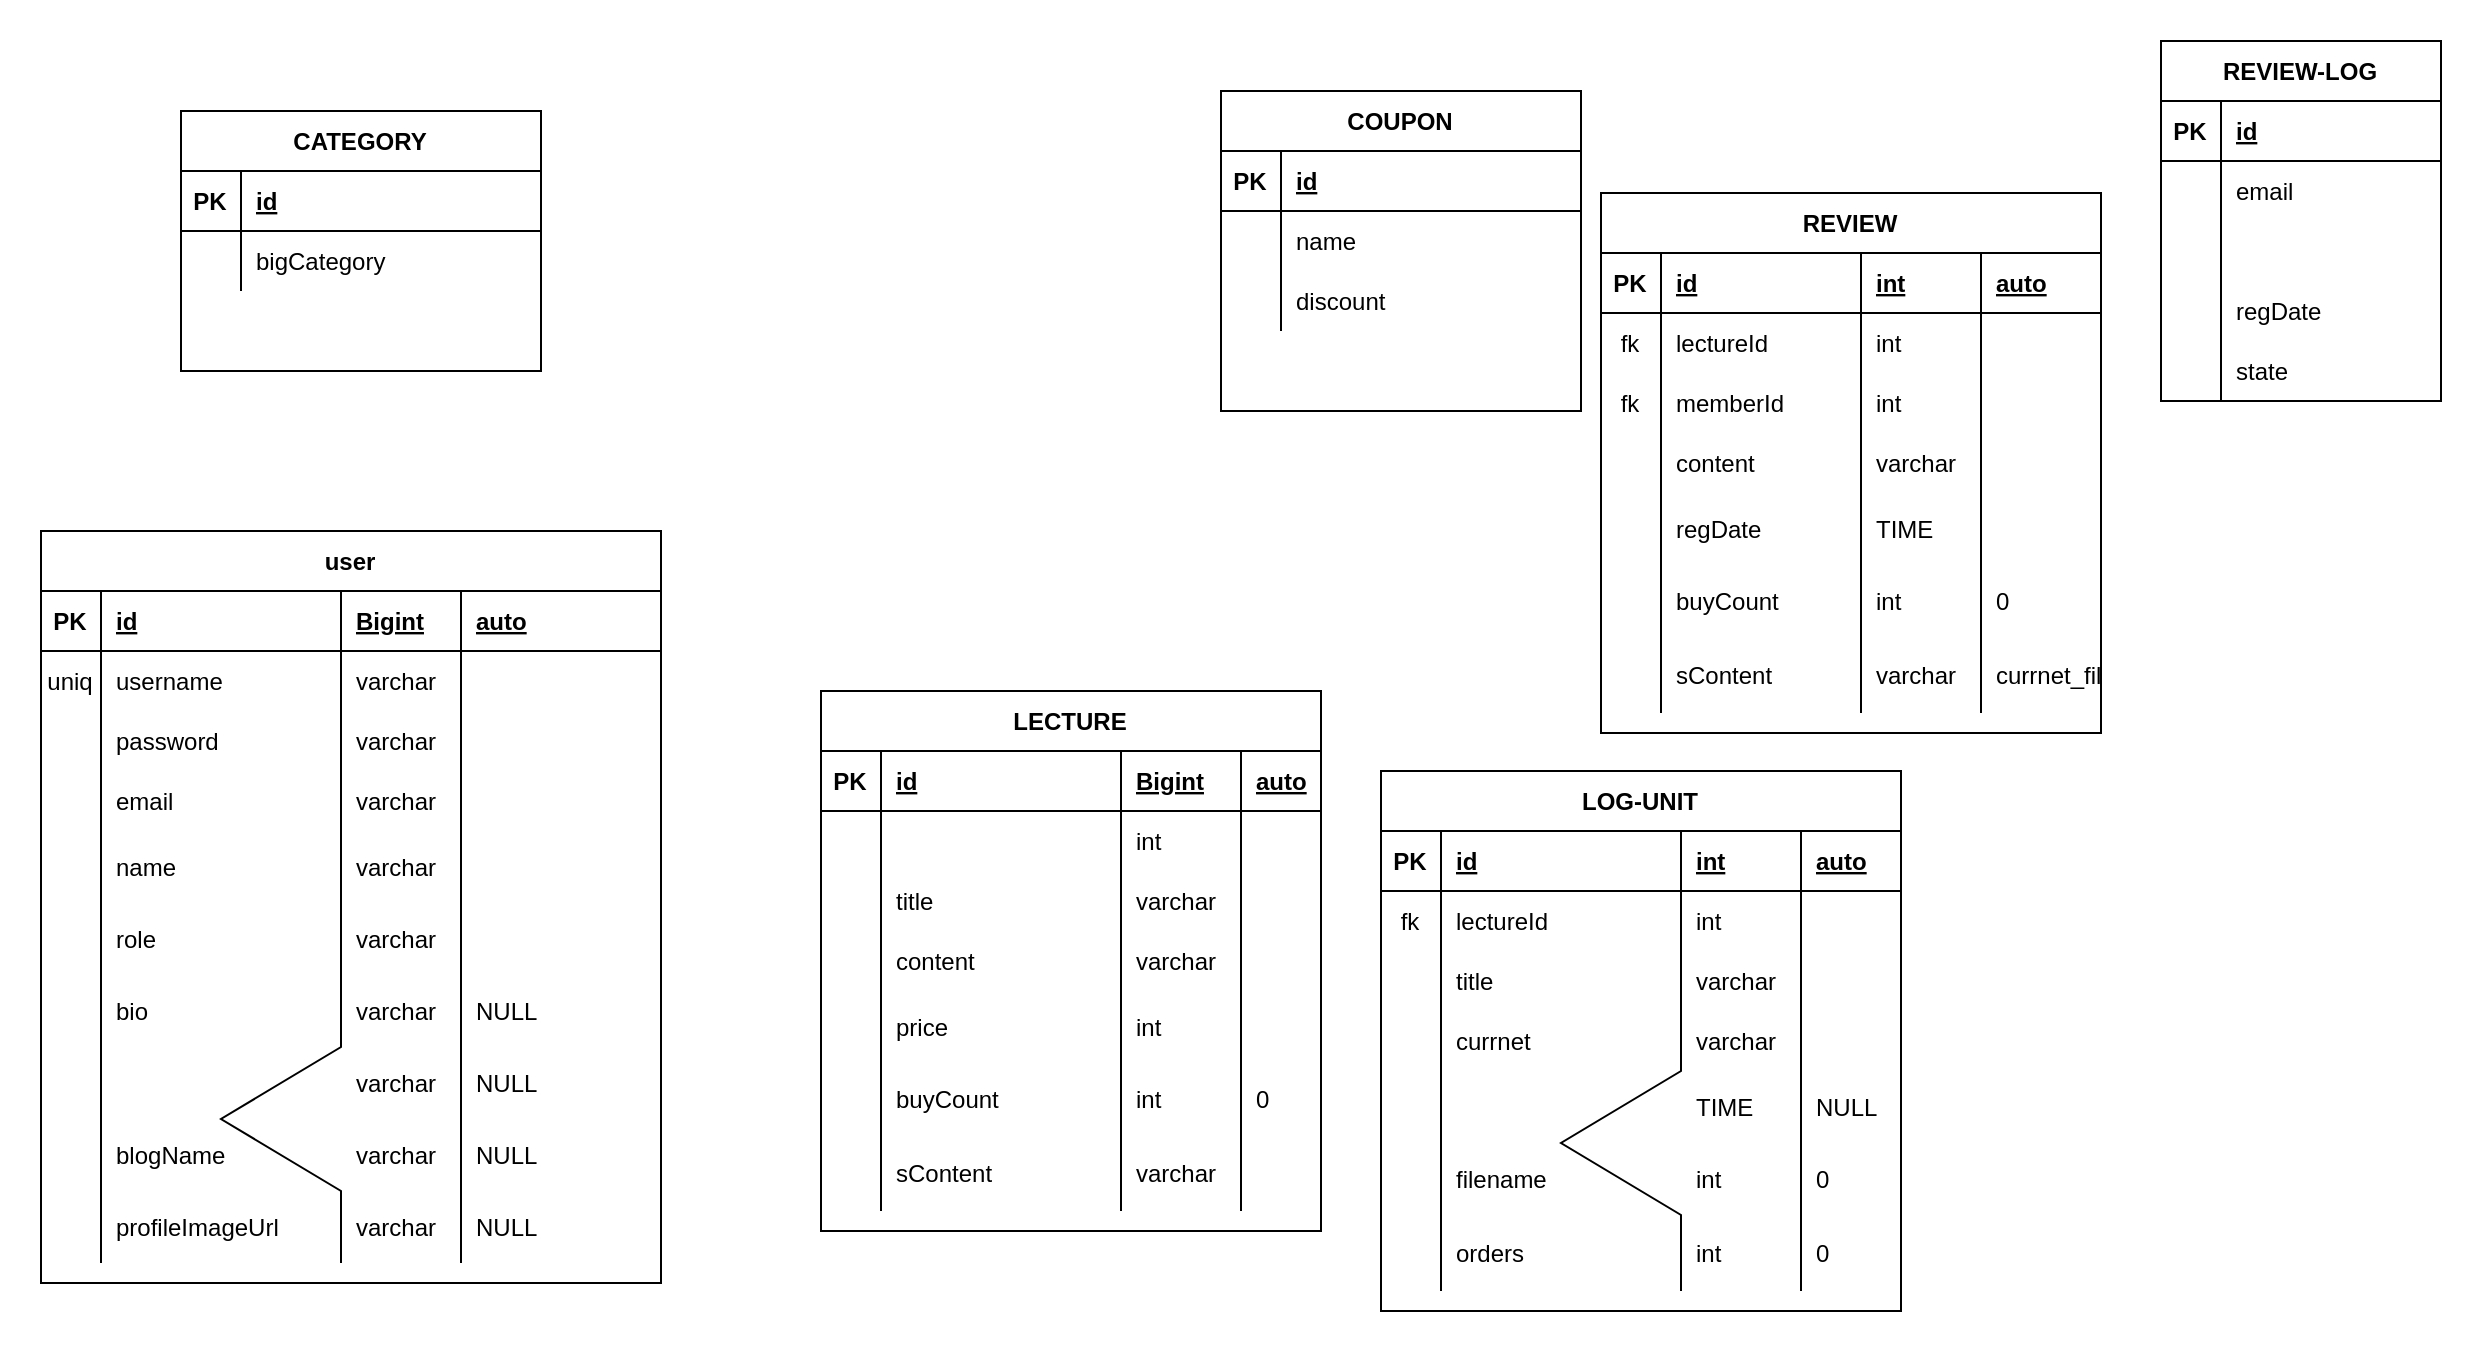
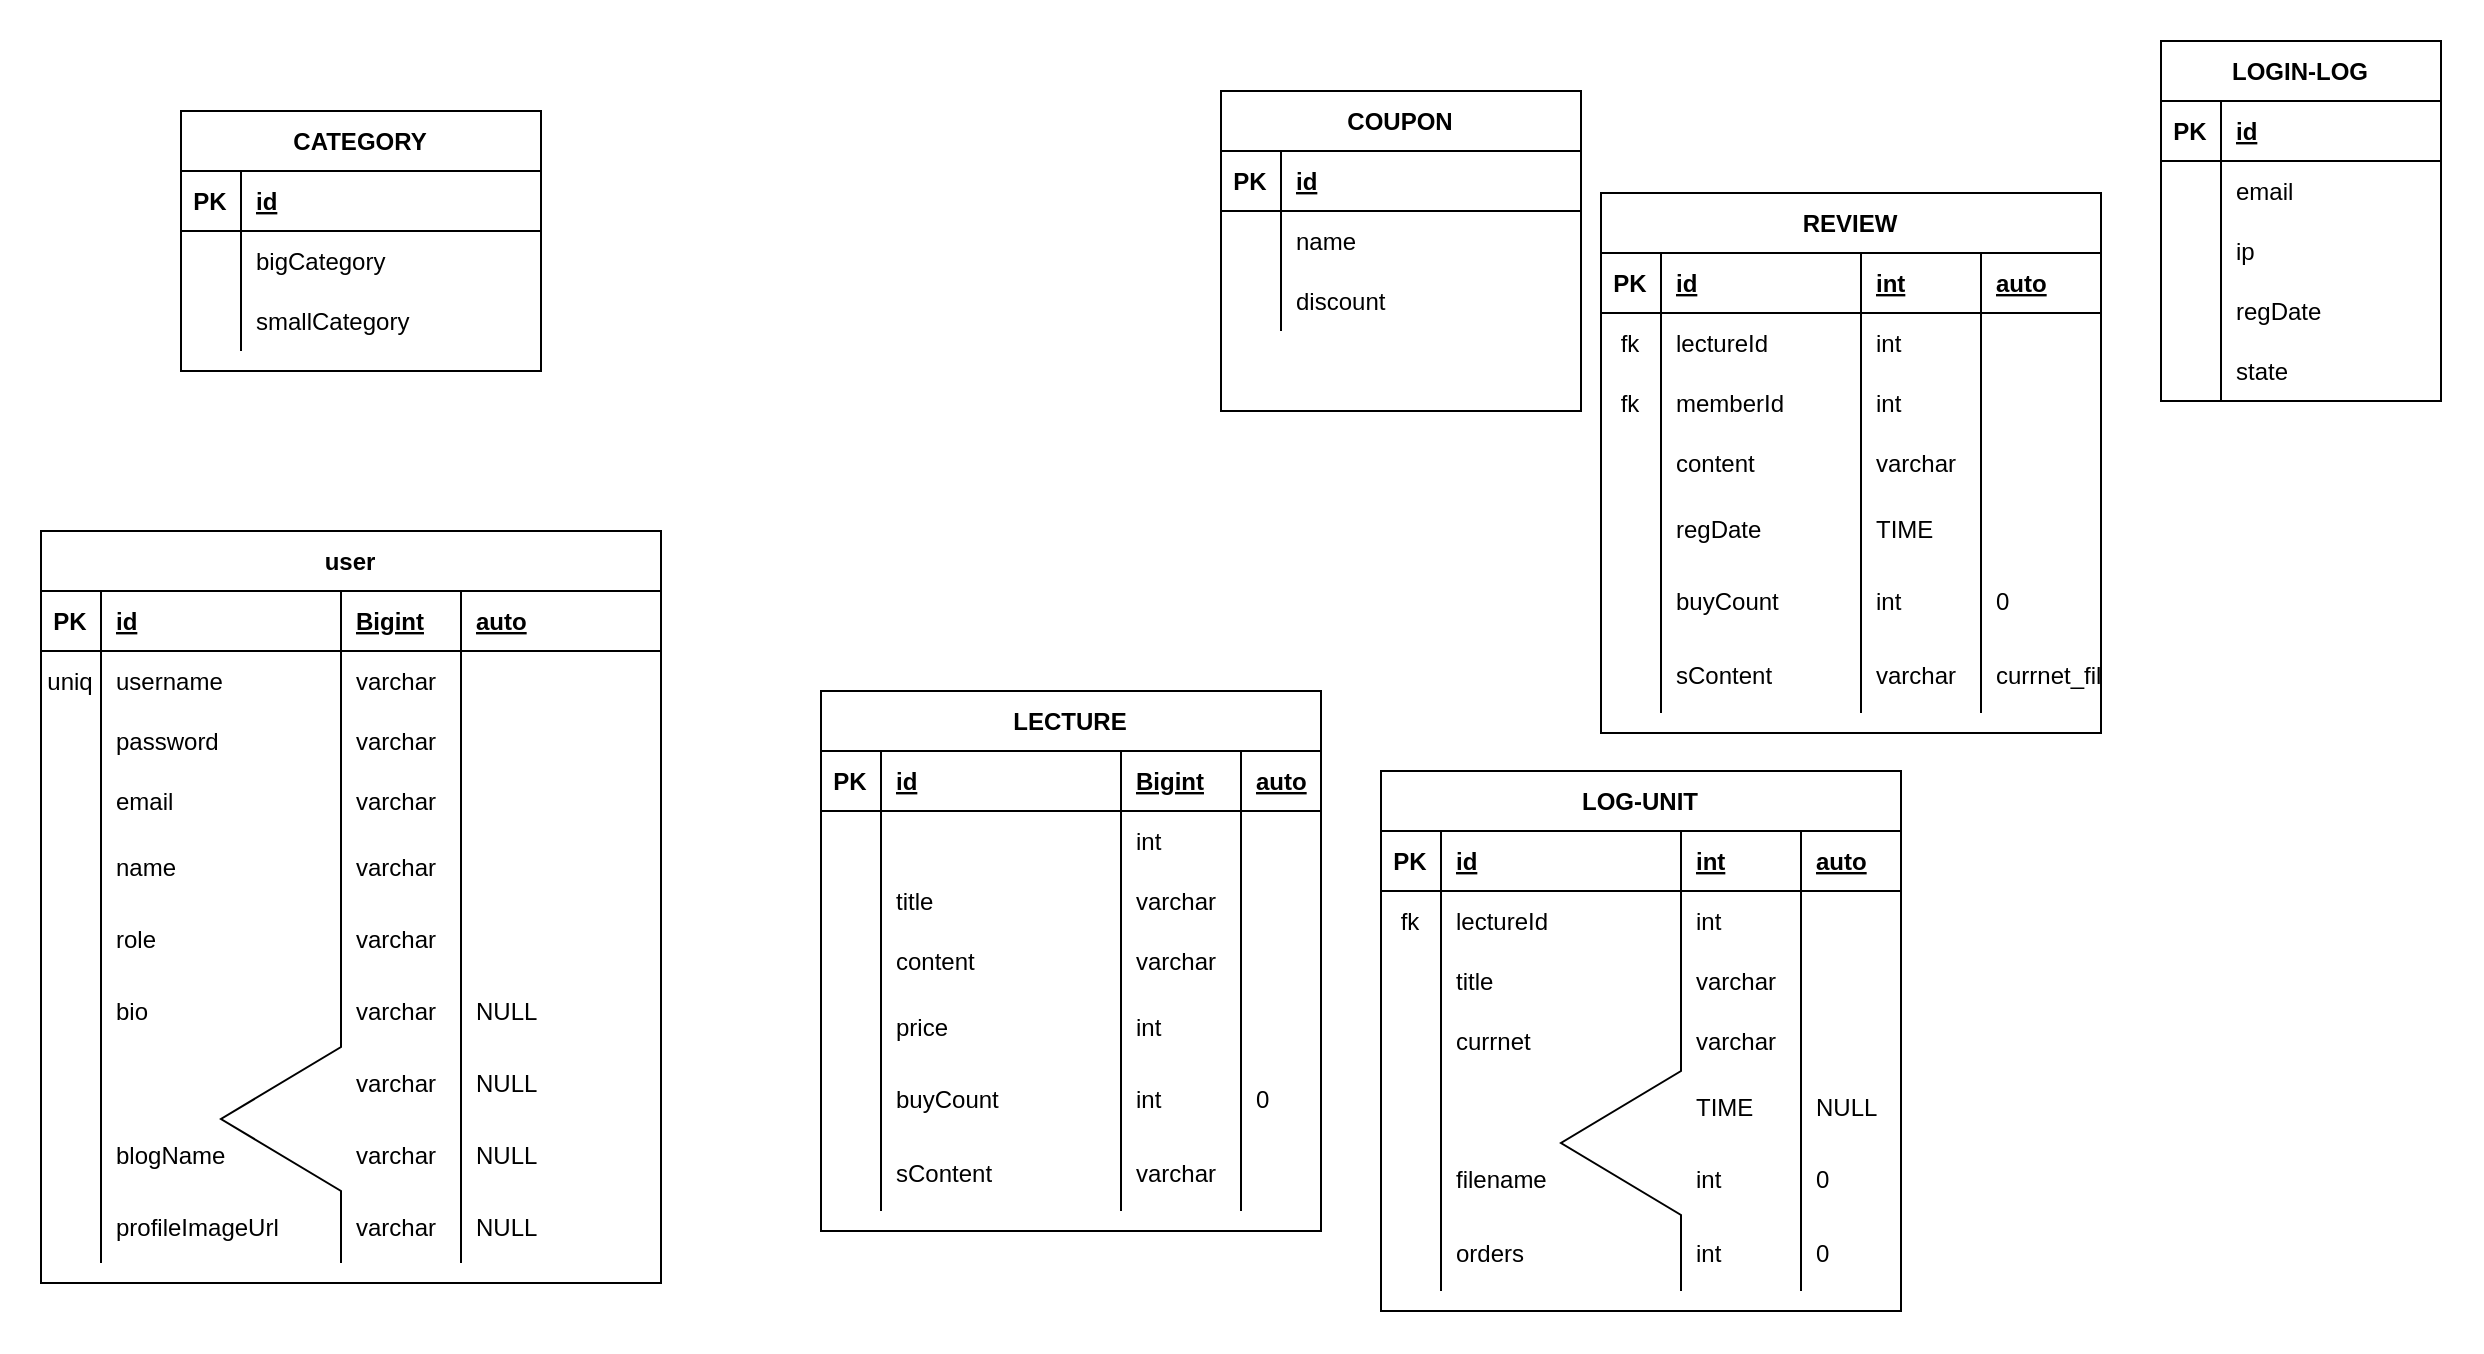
(2300, 72) -> (2300, 72)
none -> (2331, 251)
none -> (391, 321)
